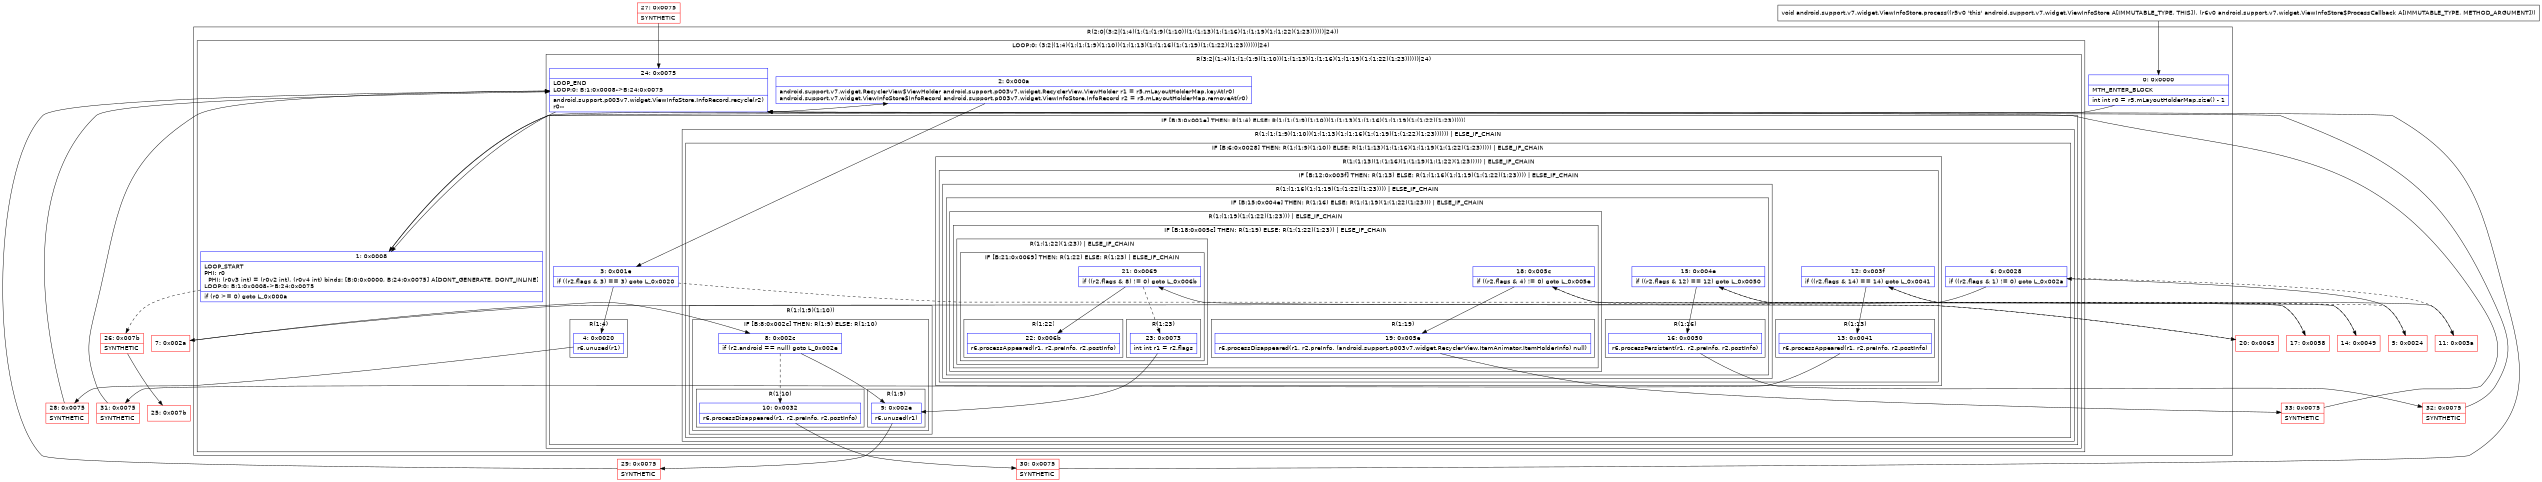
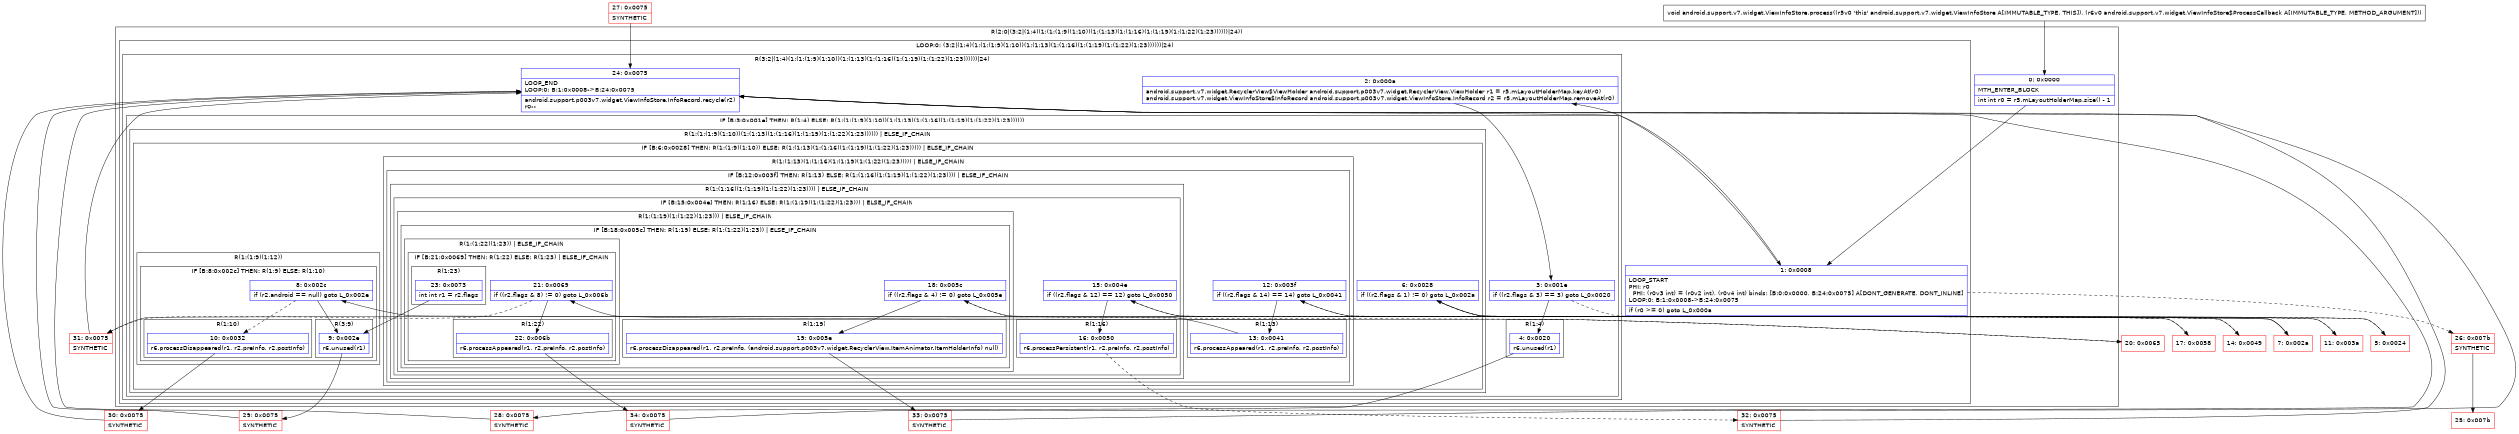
(1151, 308) -> (322, 317)
(811, 311) -> (258, 258)
(2057, 389) -> (1427, 416)
(896, 394) -> (344, 324)
none -> (648, 421)
